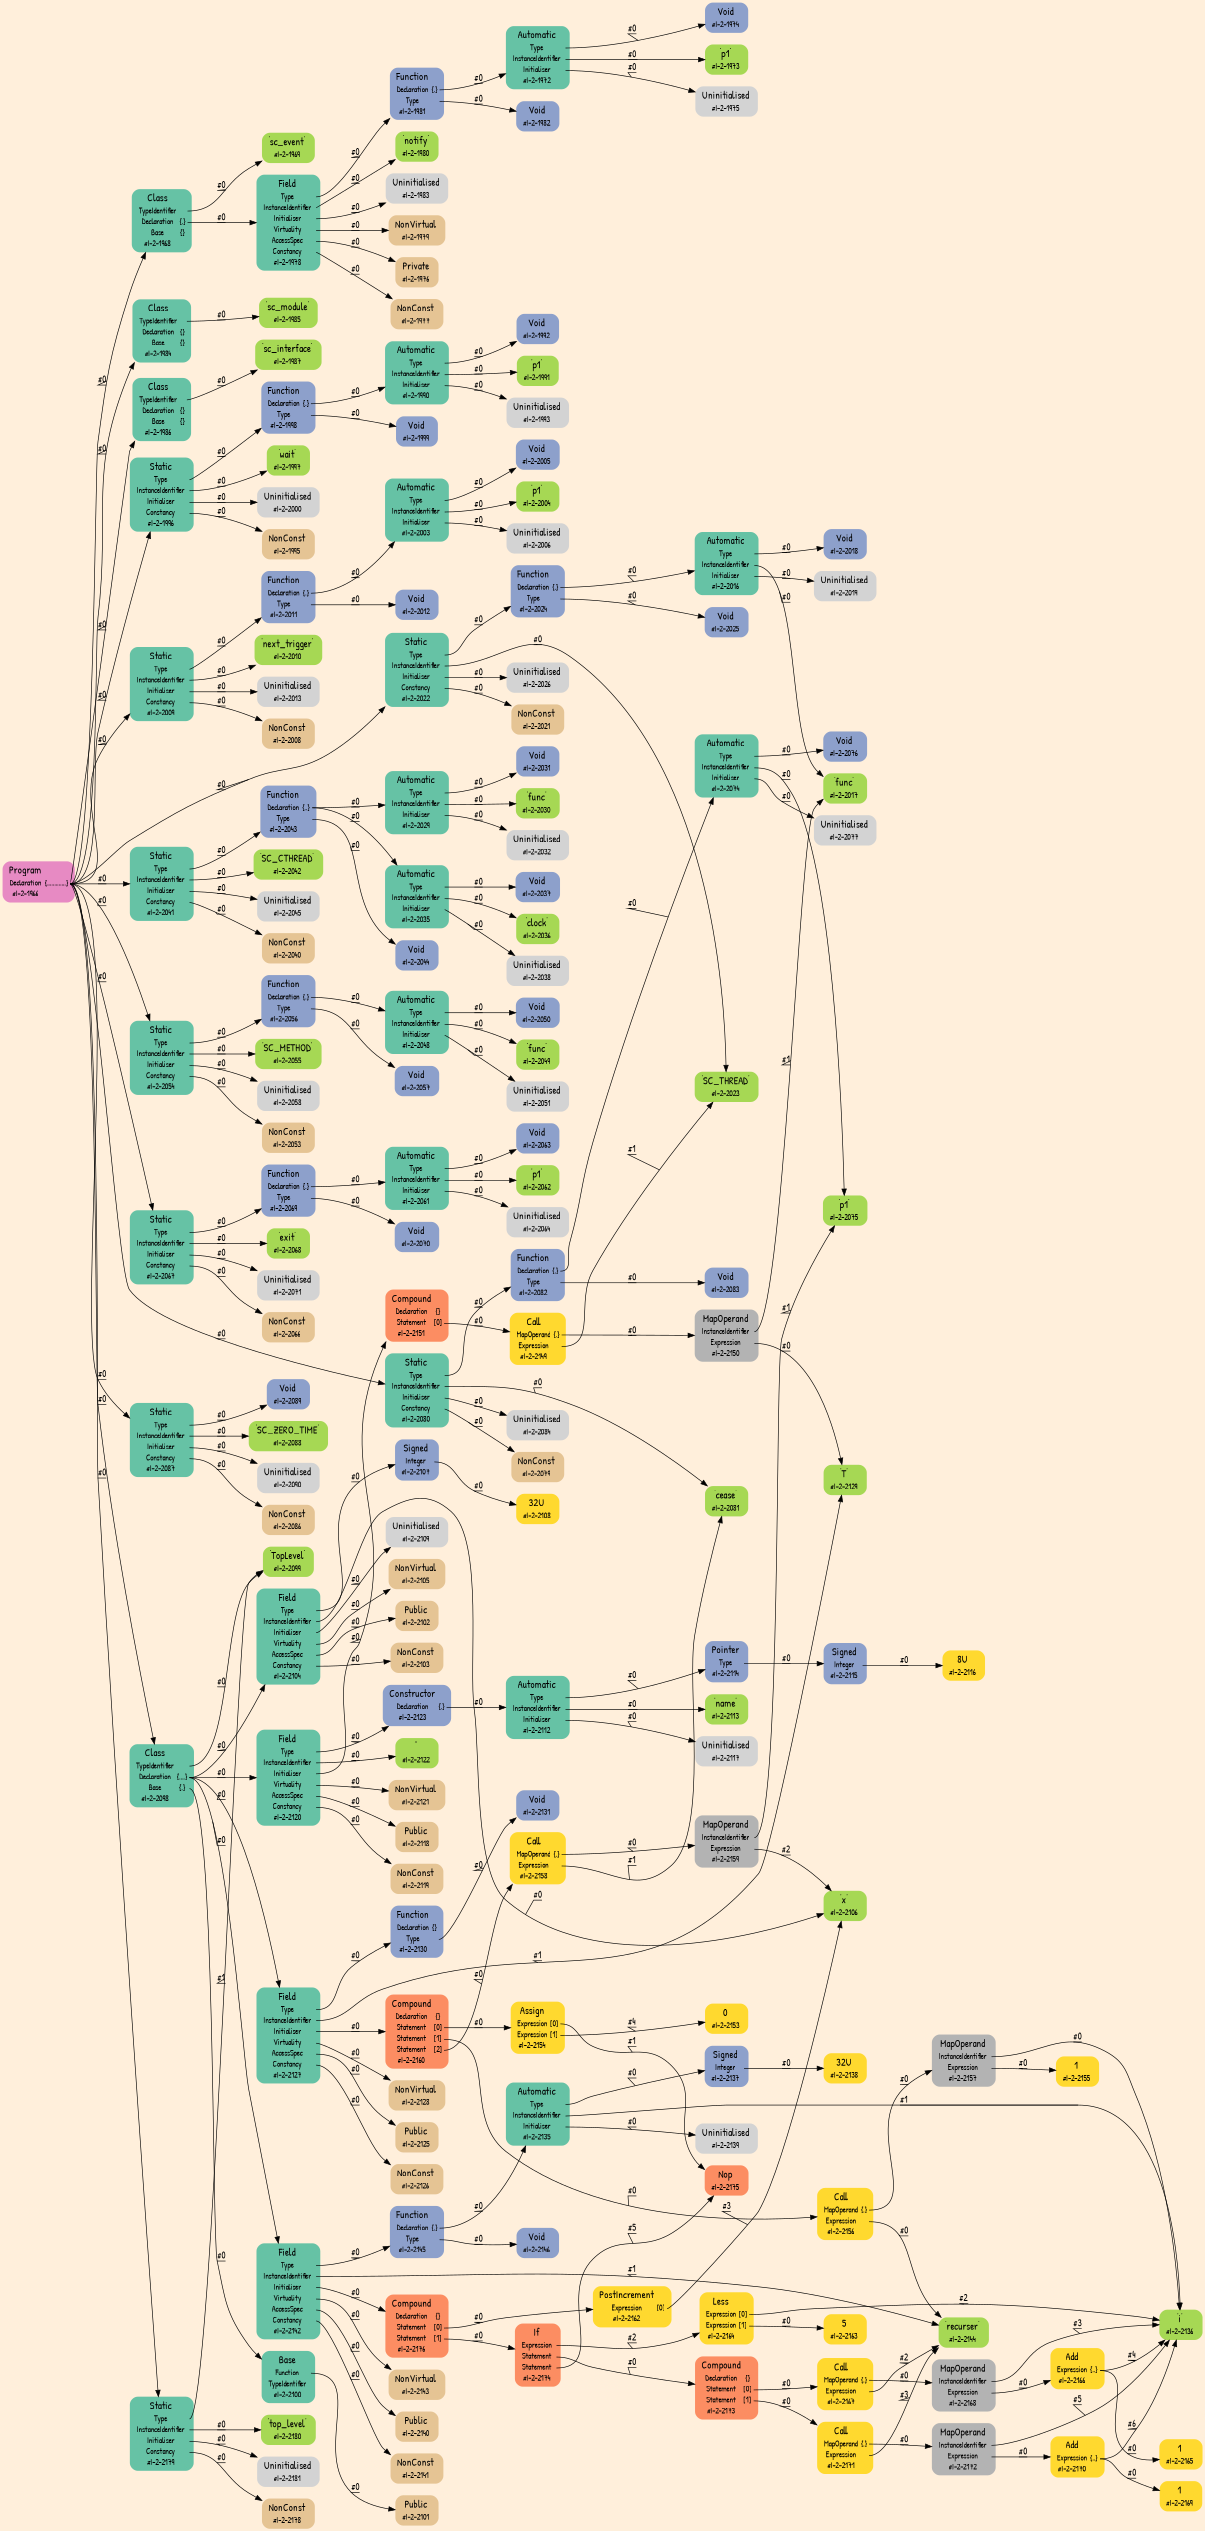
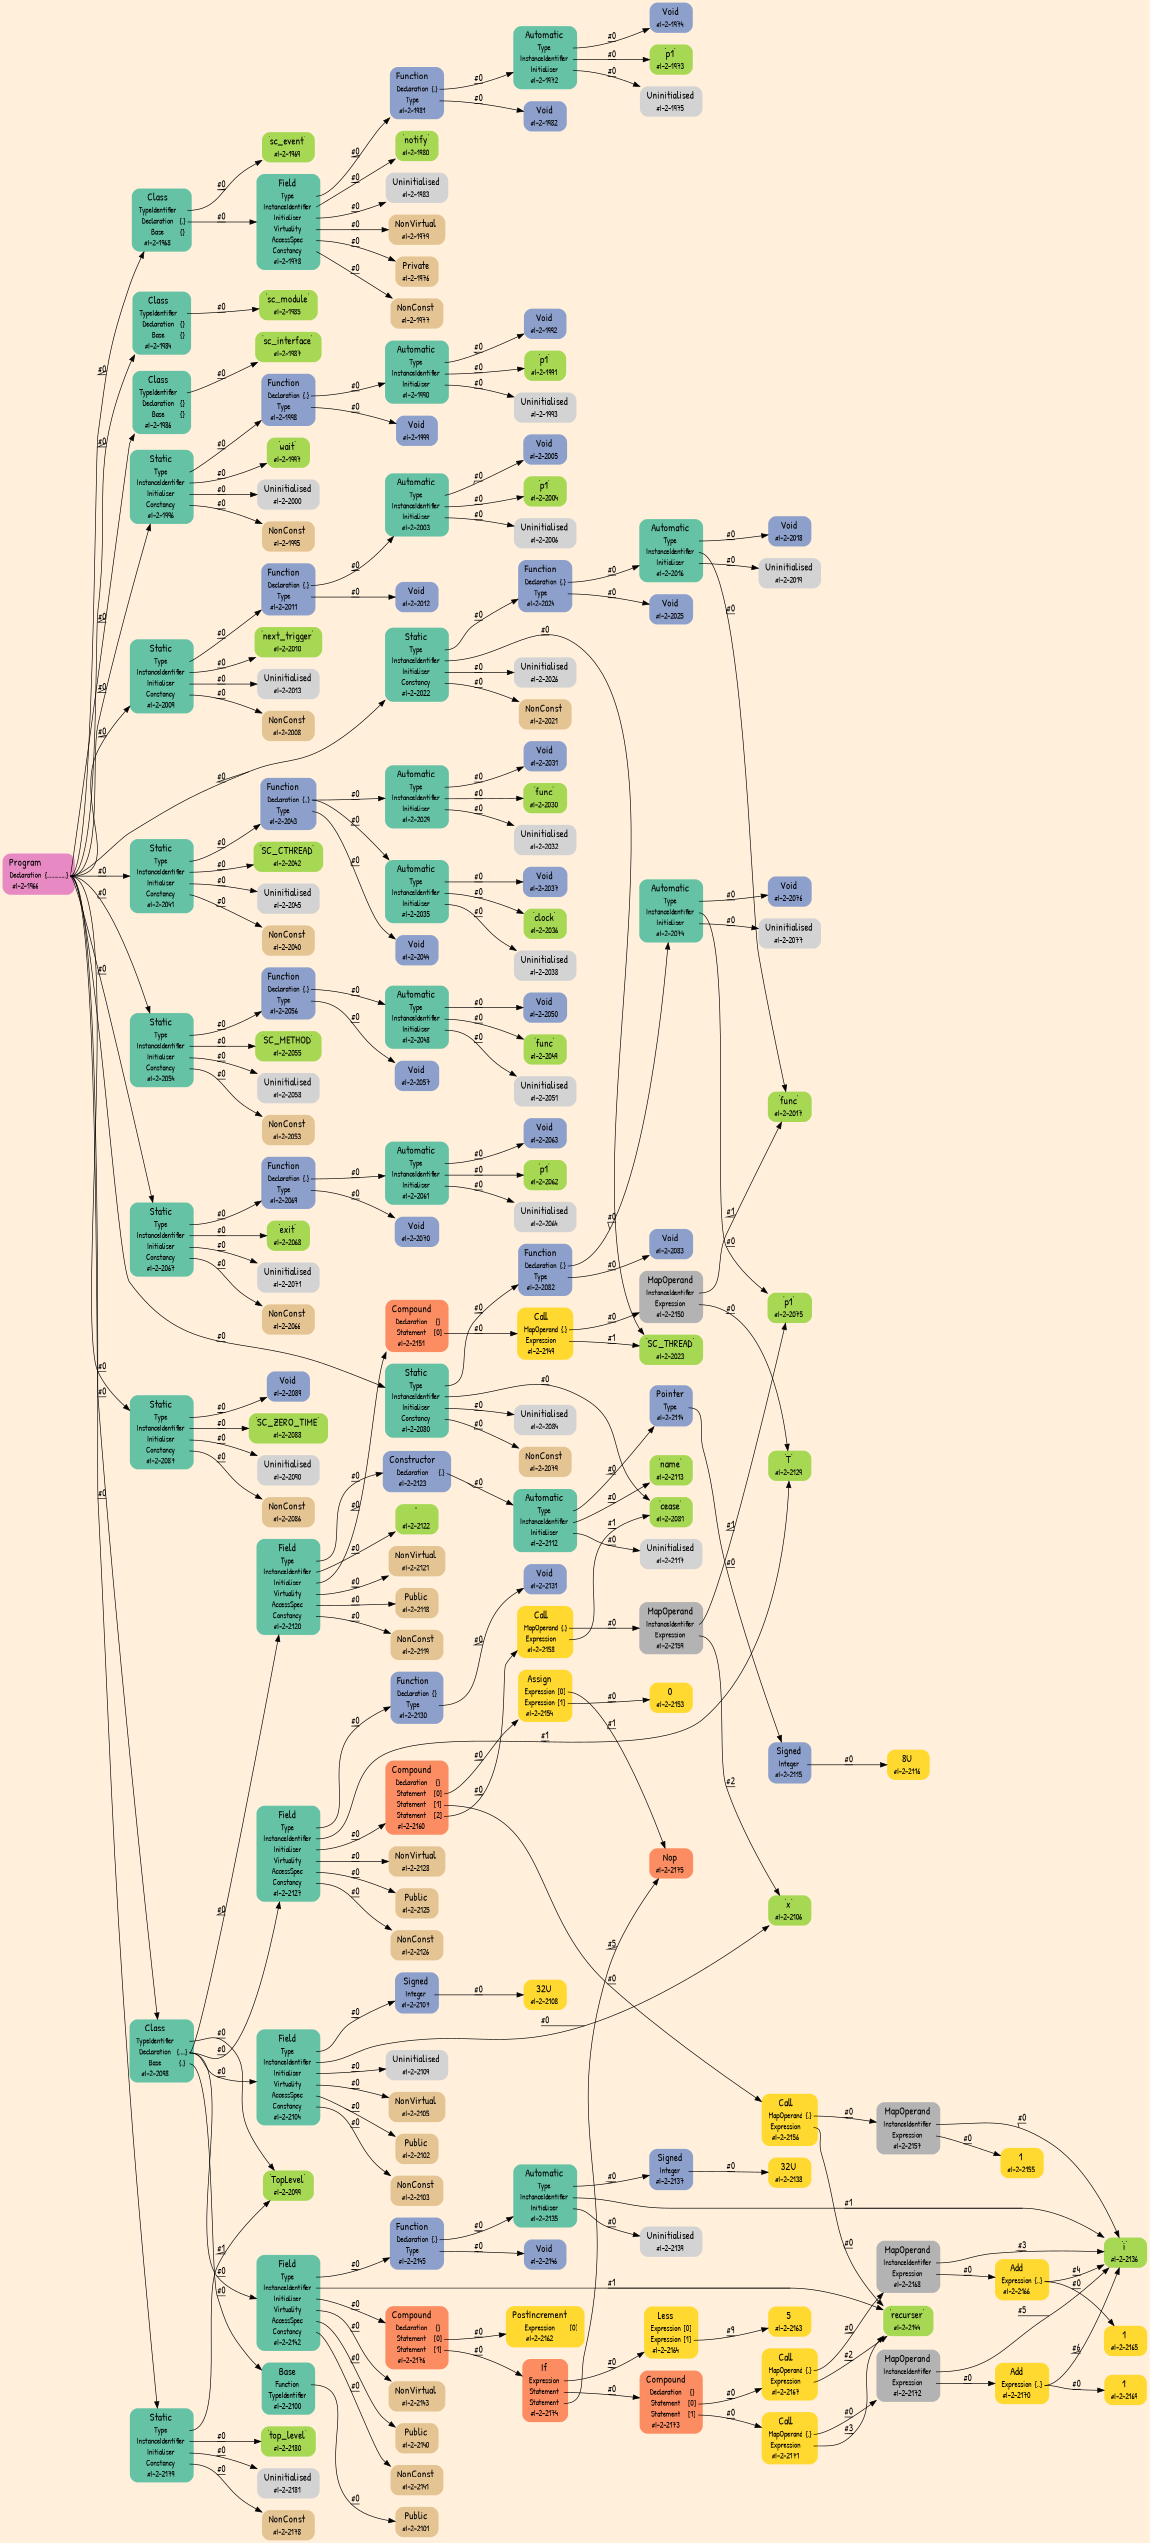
(632, 2022) -> (612, 1697)
(787, 2136) -> none
(951, 2304) -> none
(786, 2321) -> (731, 2331)
(632, 2338) -> (612, 2363)
